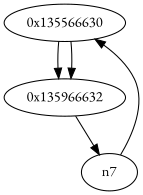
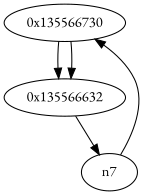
(65, 23) -> (65, 23)
(65, 98) -> (65, 98)
